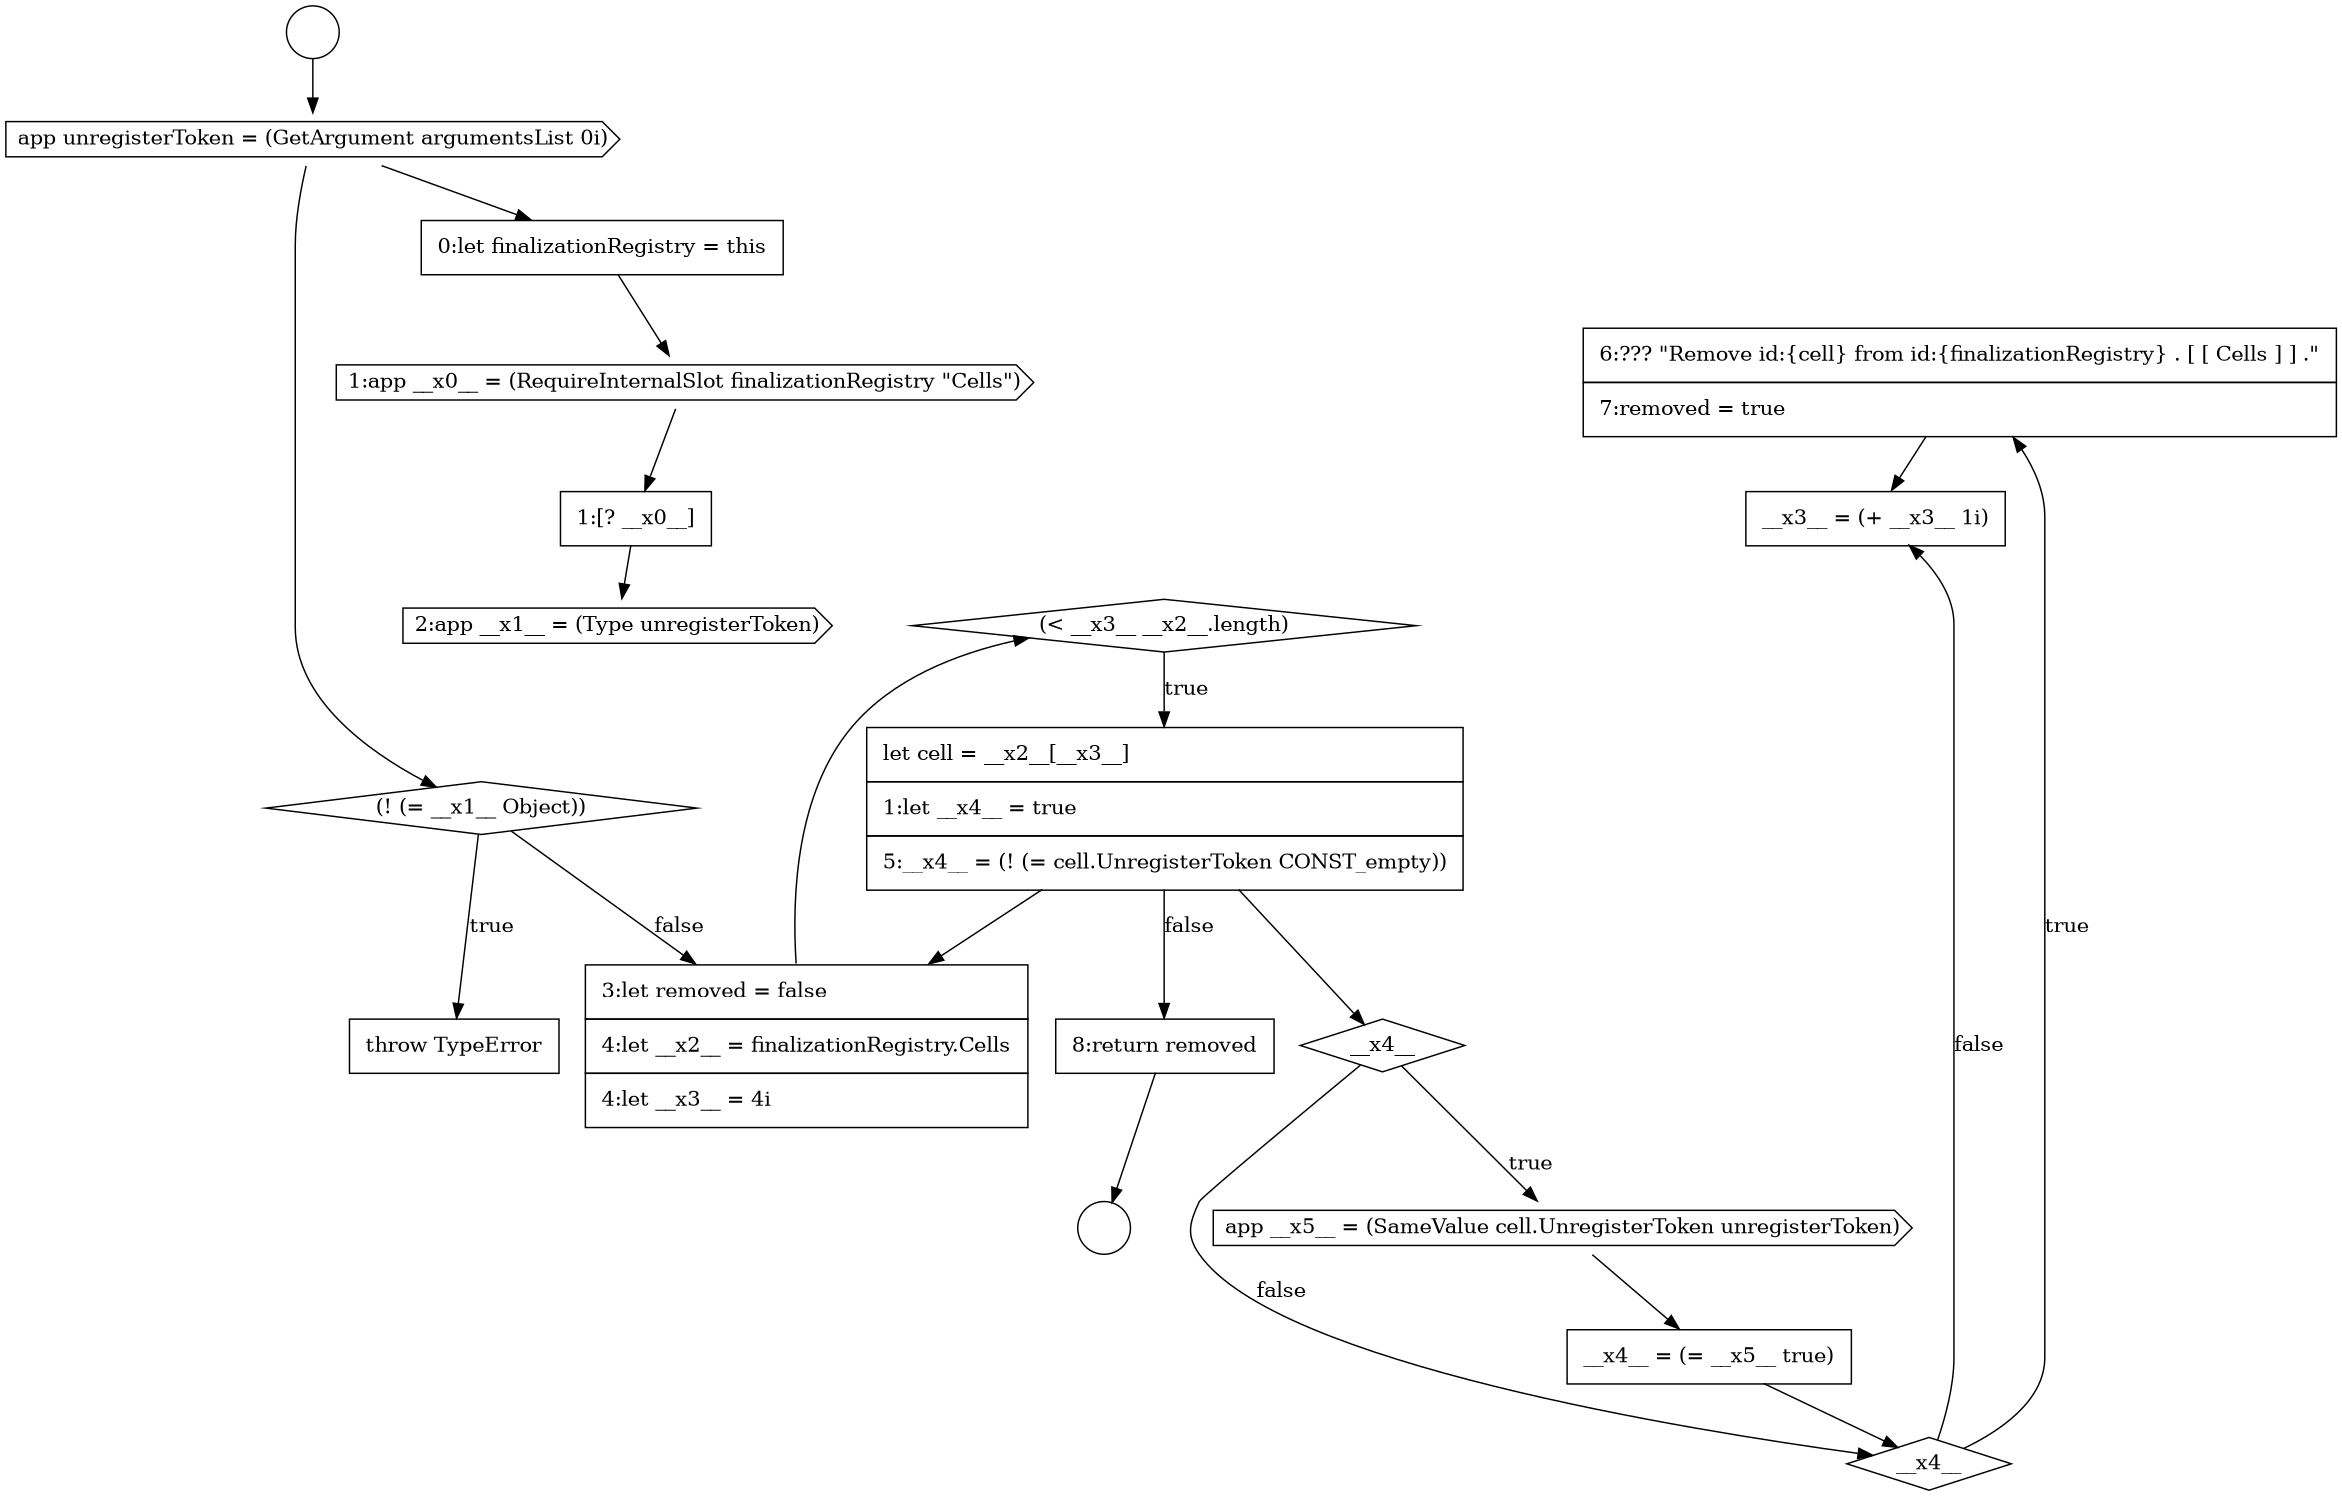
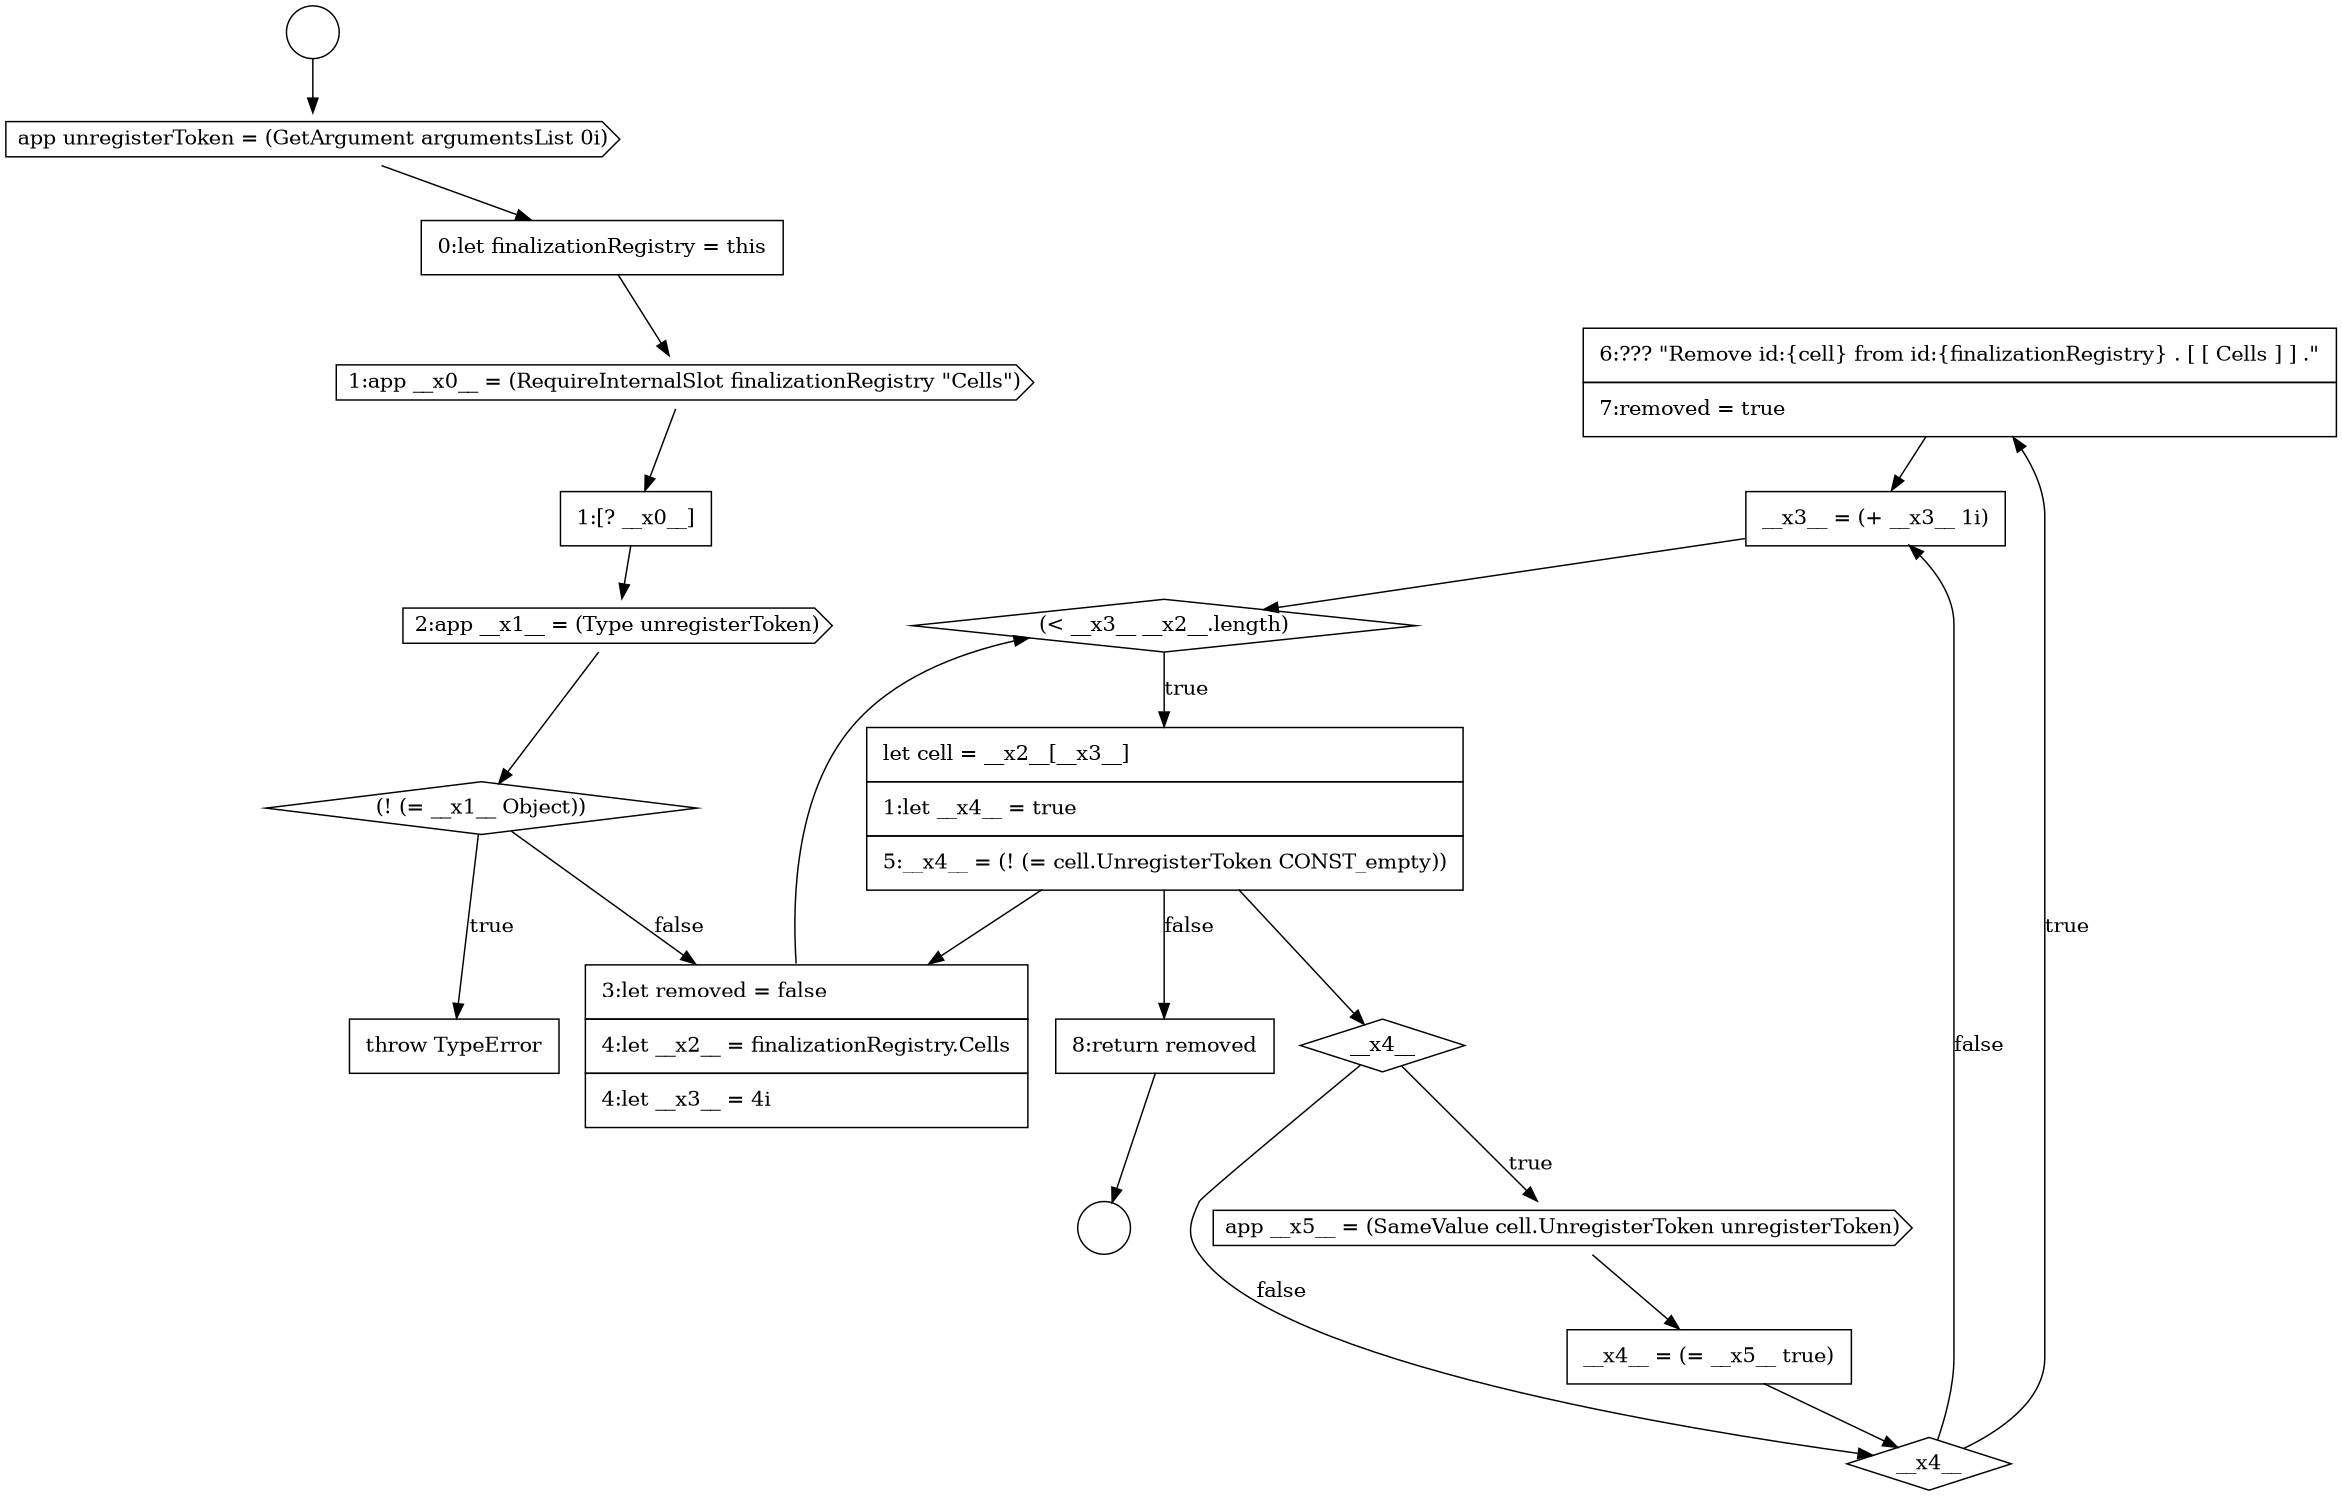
(295, 501) -> (553, 712)
none -> (1512, 573)
